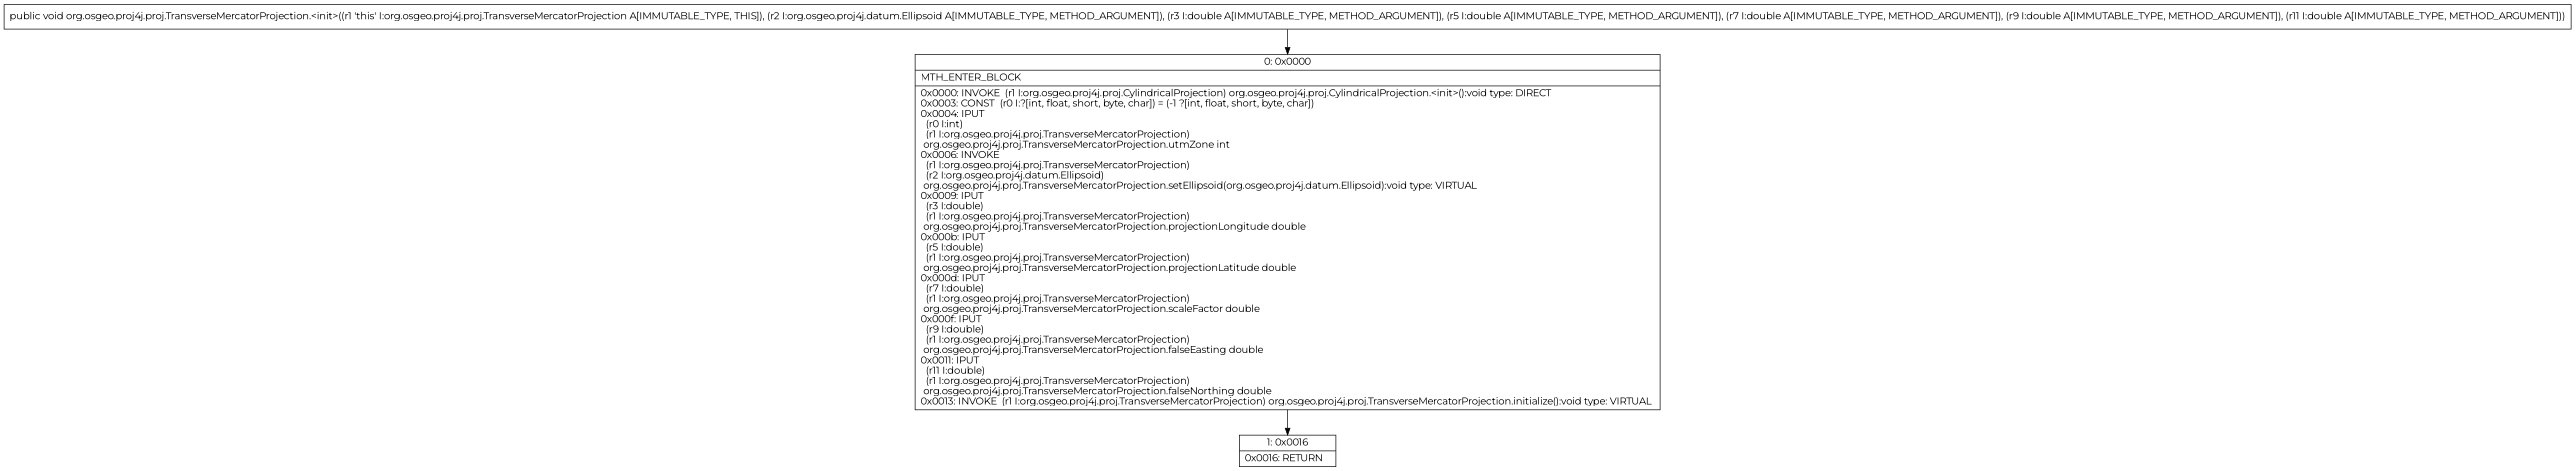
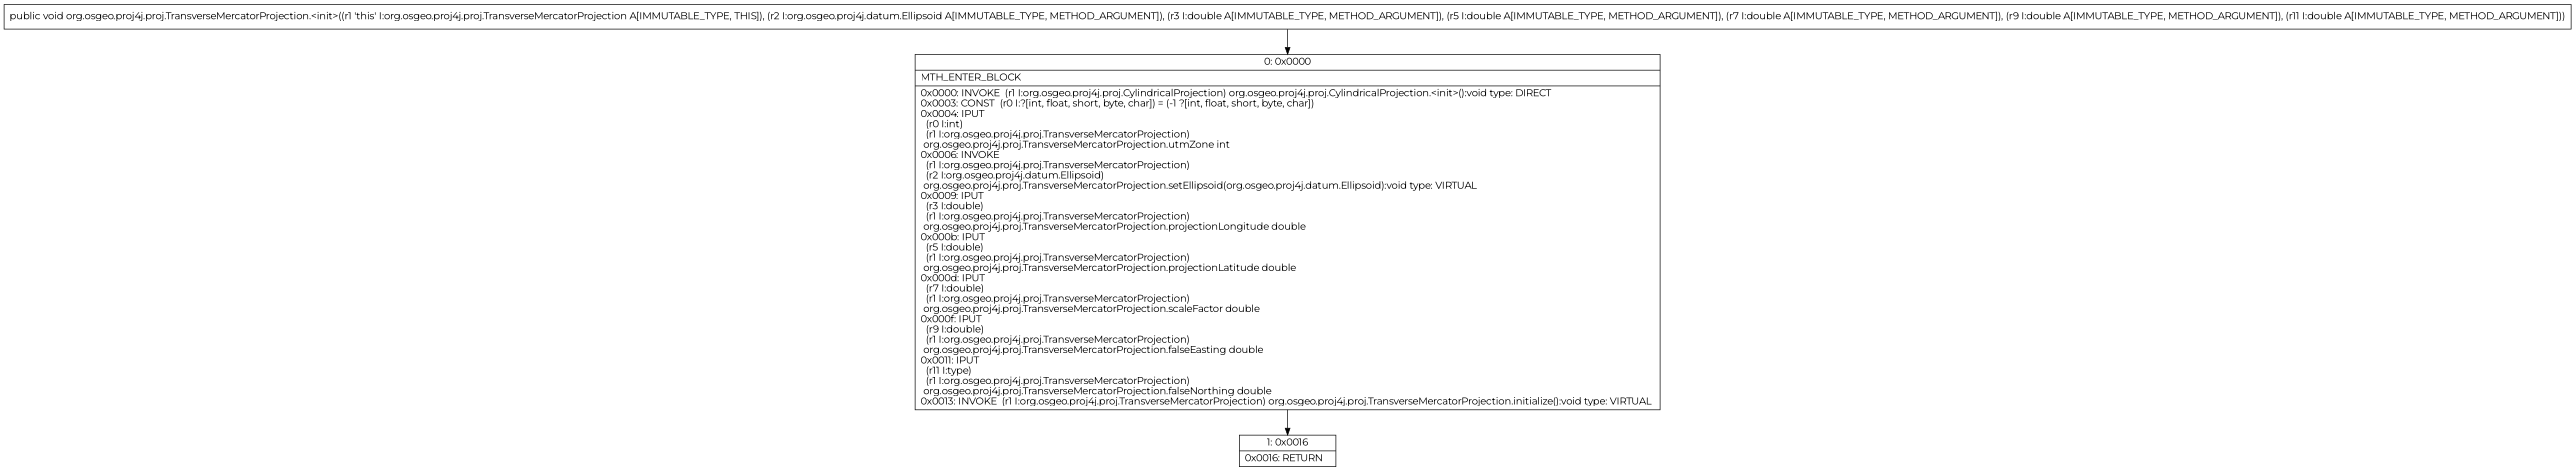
(953, 371) -> (946, 371)
